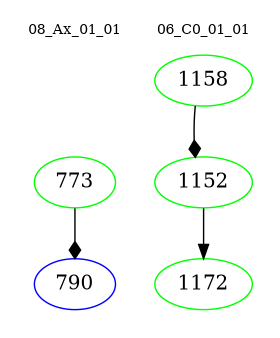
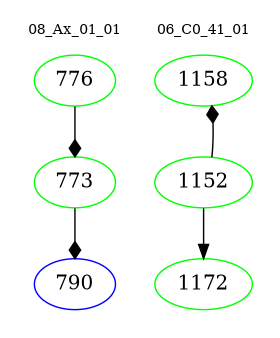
(204, 30) -> (204, 30)
none -> (75, 81)
(194, 123) -> (213, 140)
